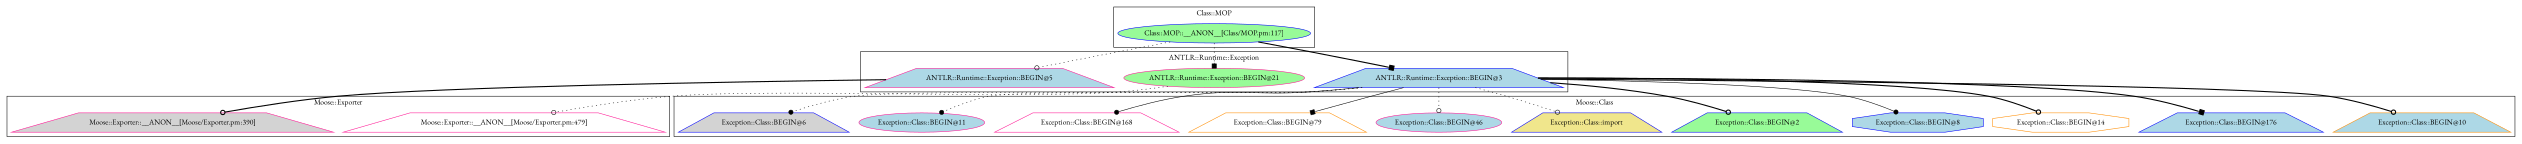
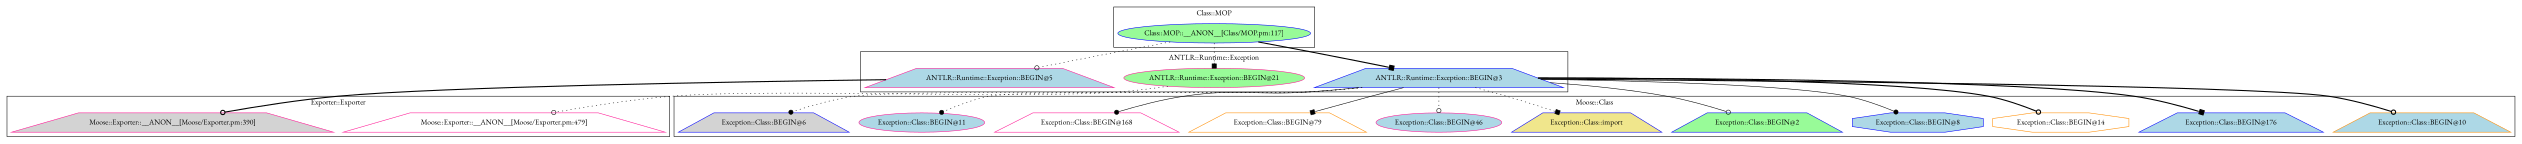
(1639, 92) -> (1639, 92)
(1518, 99) -> (1519, 100)
(338, 102) -> (338, 102)
